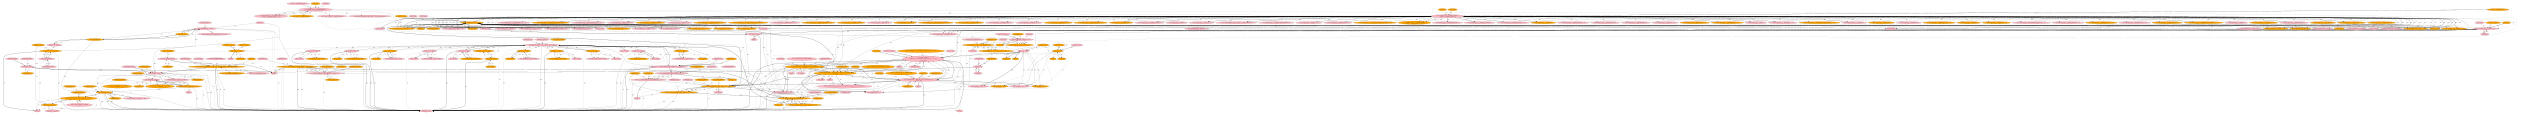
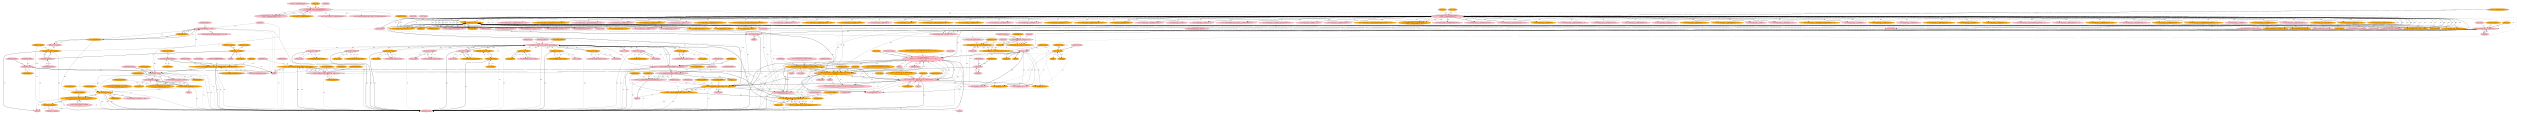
(47, 54) -> (142, 54)
